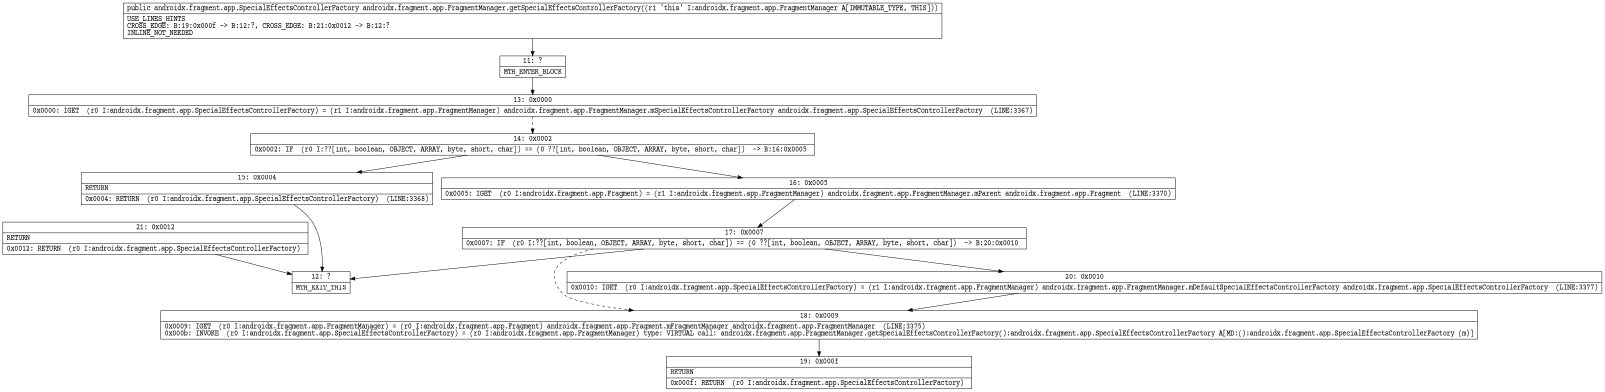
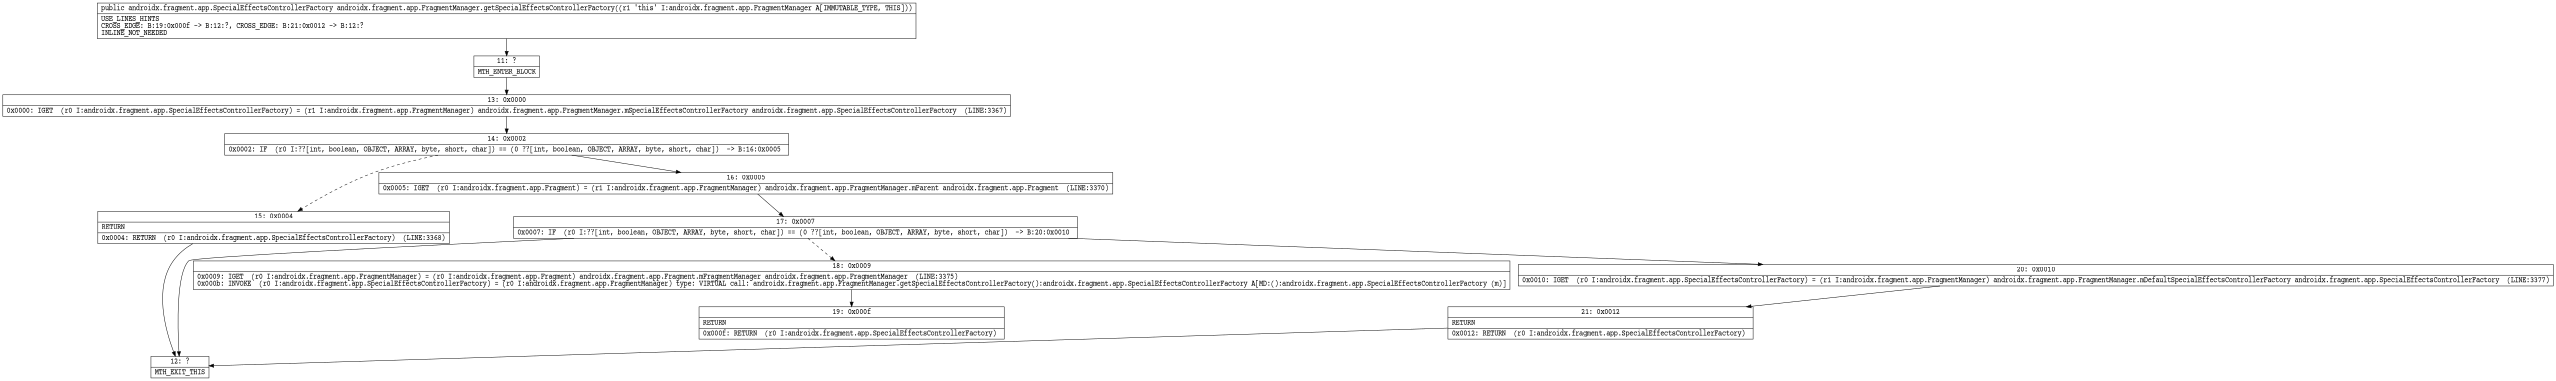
(533, 123) -> (507, 123)
(414, 163) -> (367, 175)
(965, 302) -> (1846, 296)
